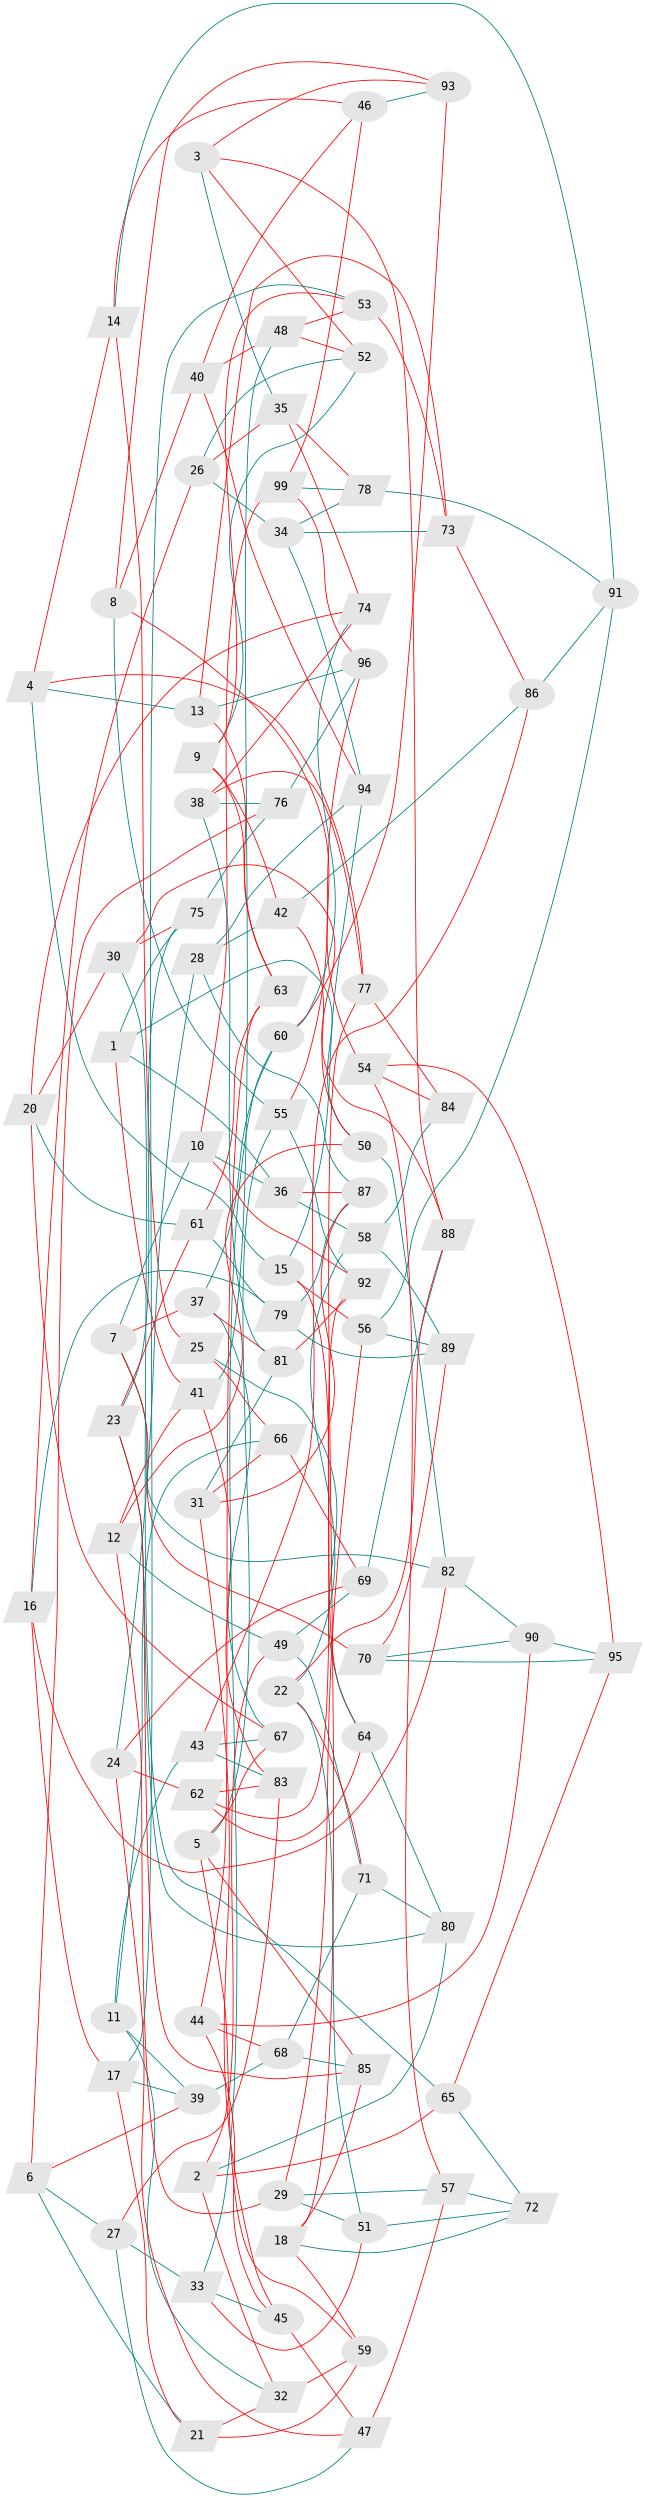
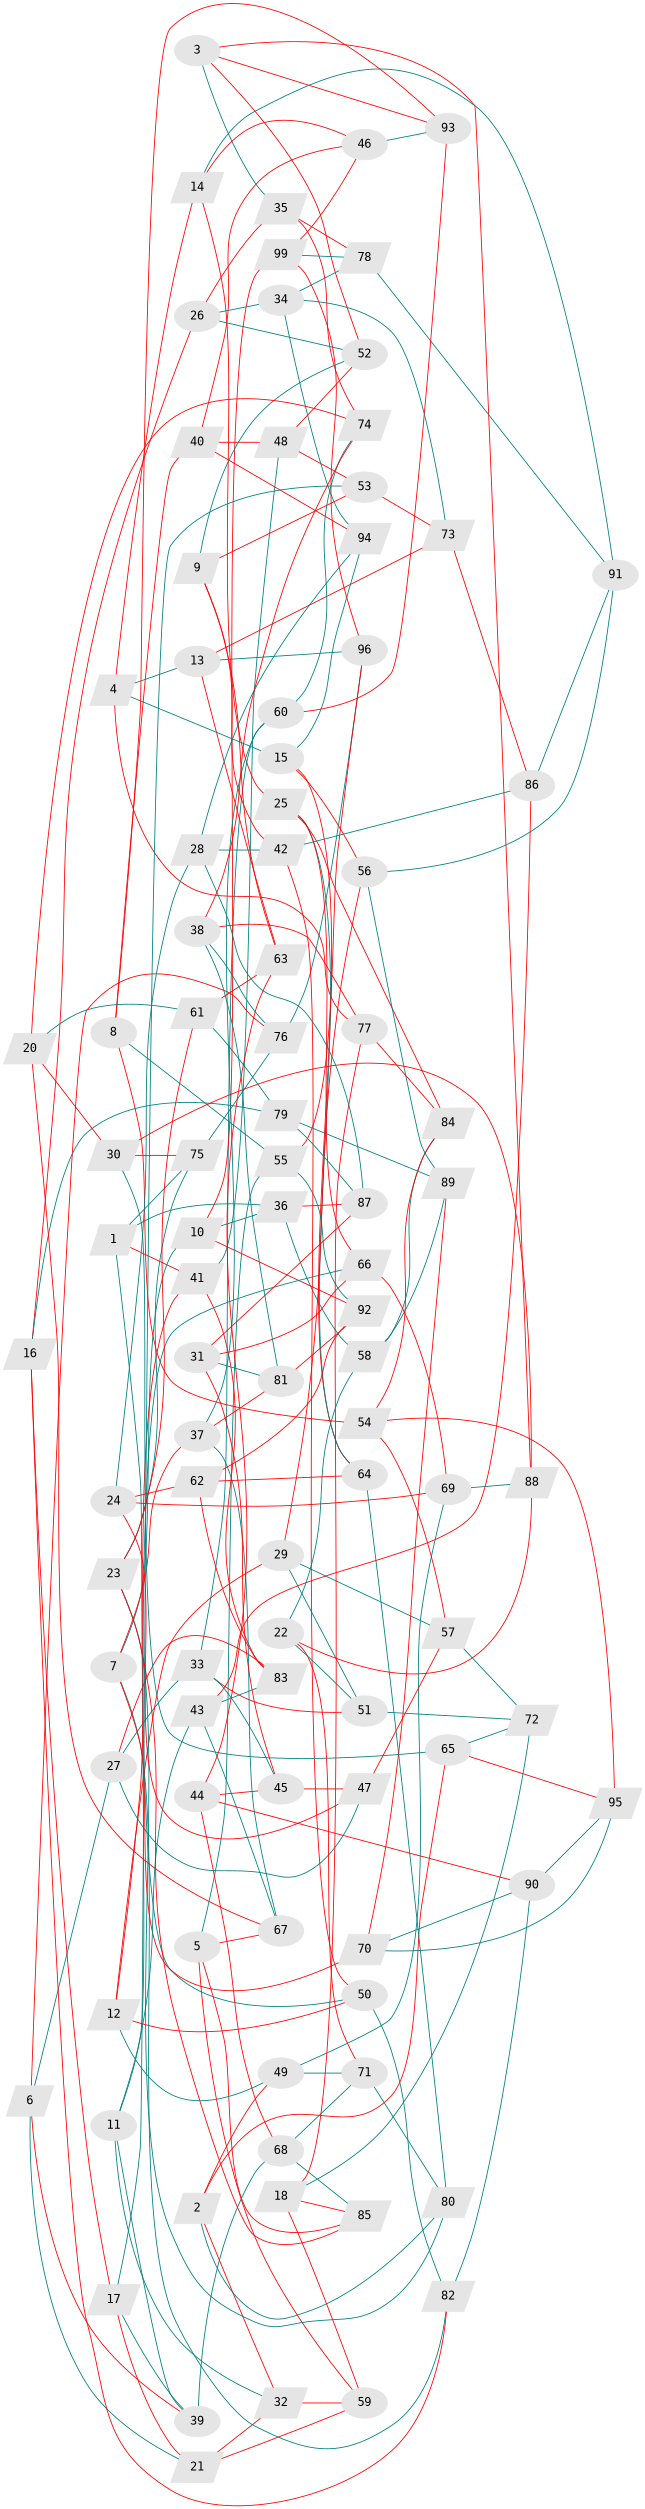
none -> (370, 961)
